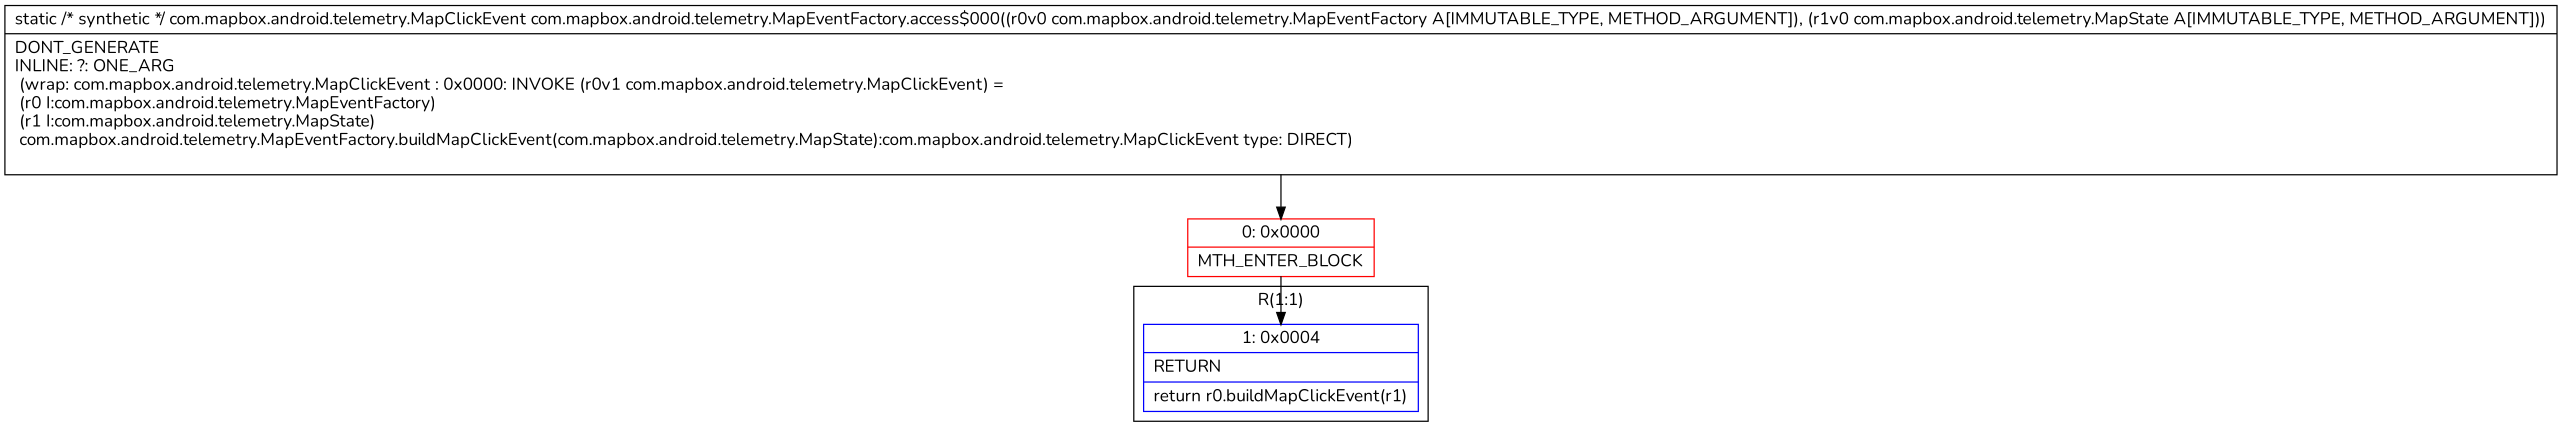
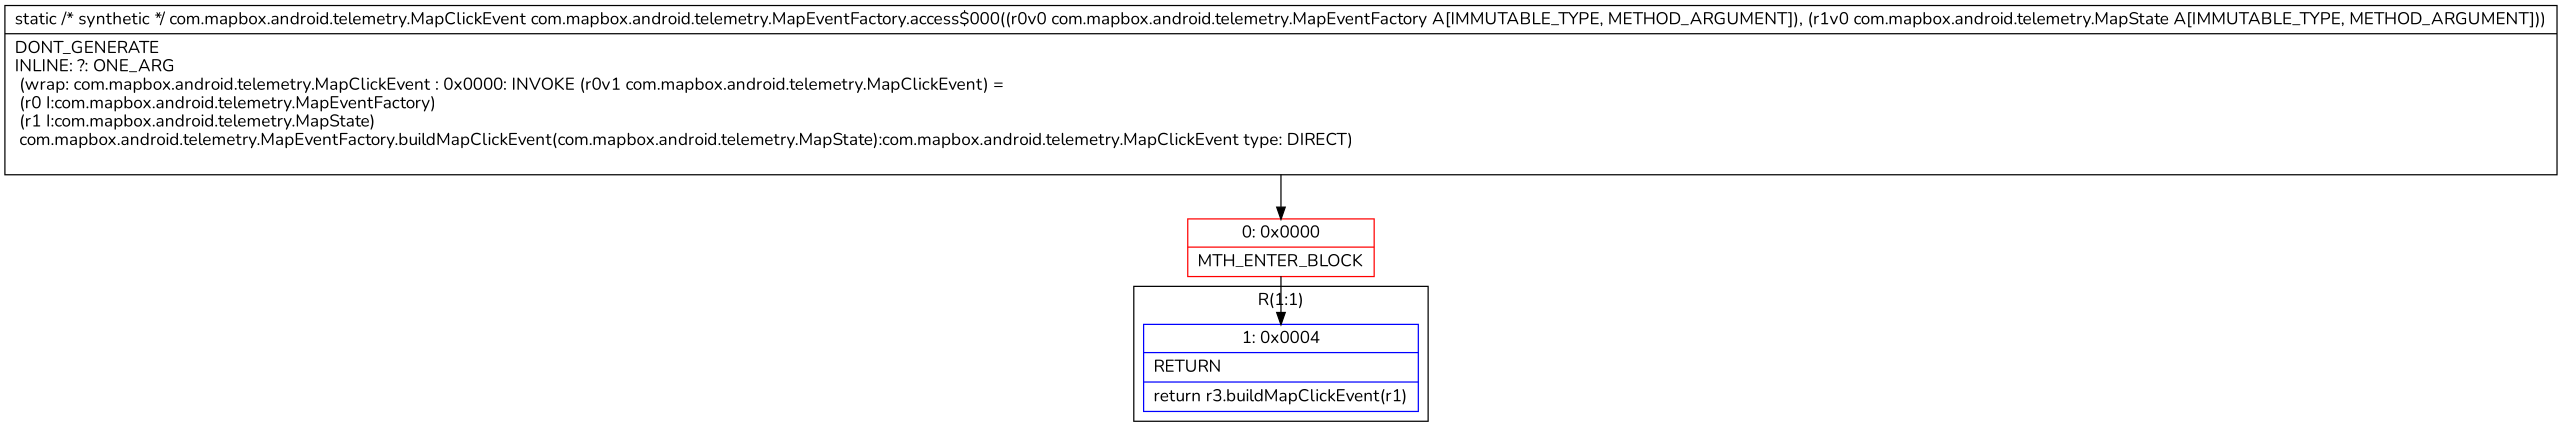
(1281, 396) -> (1281, 396)
